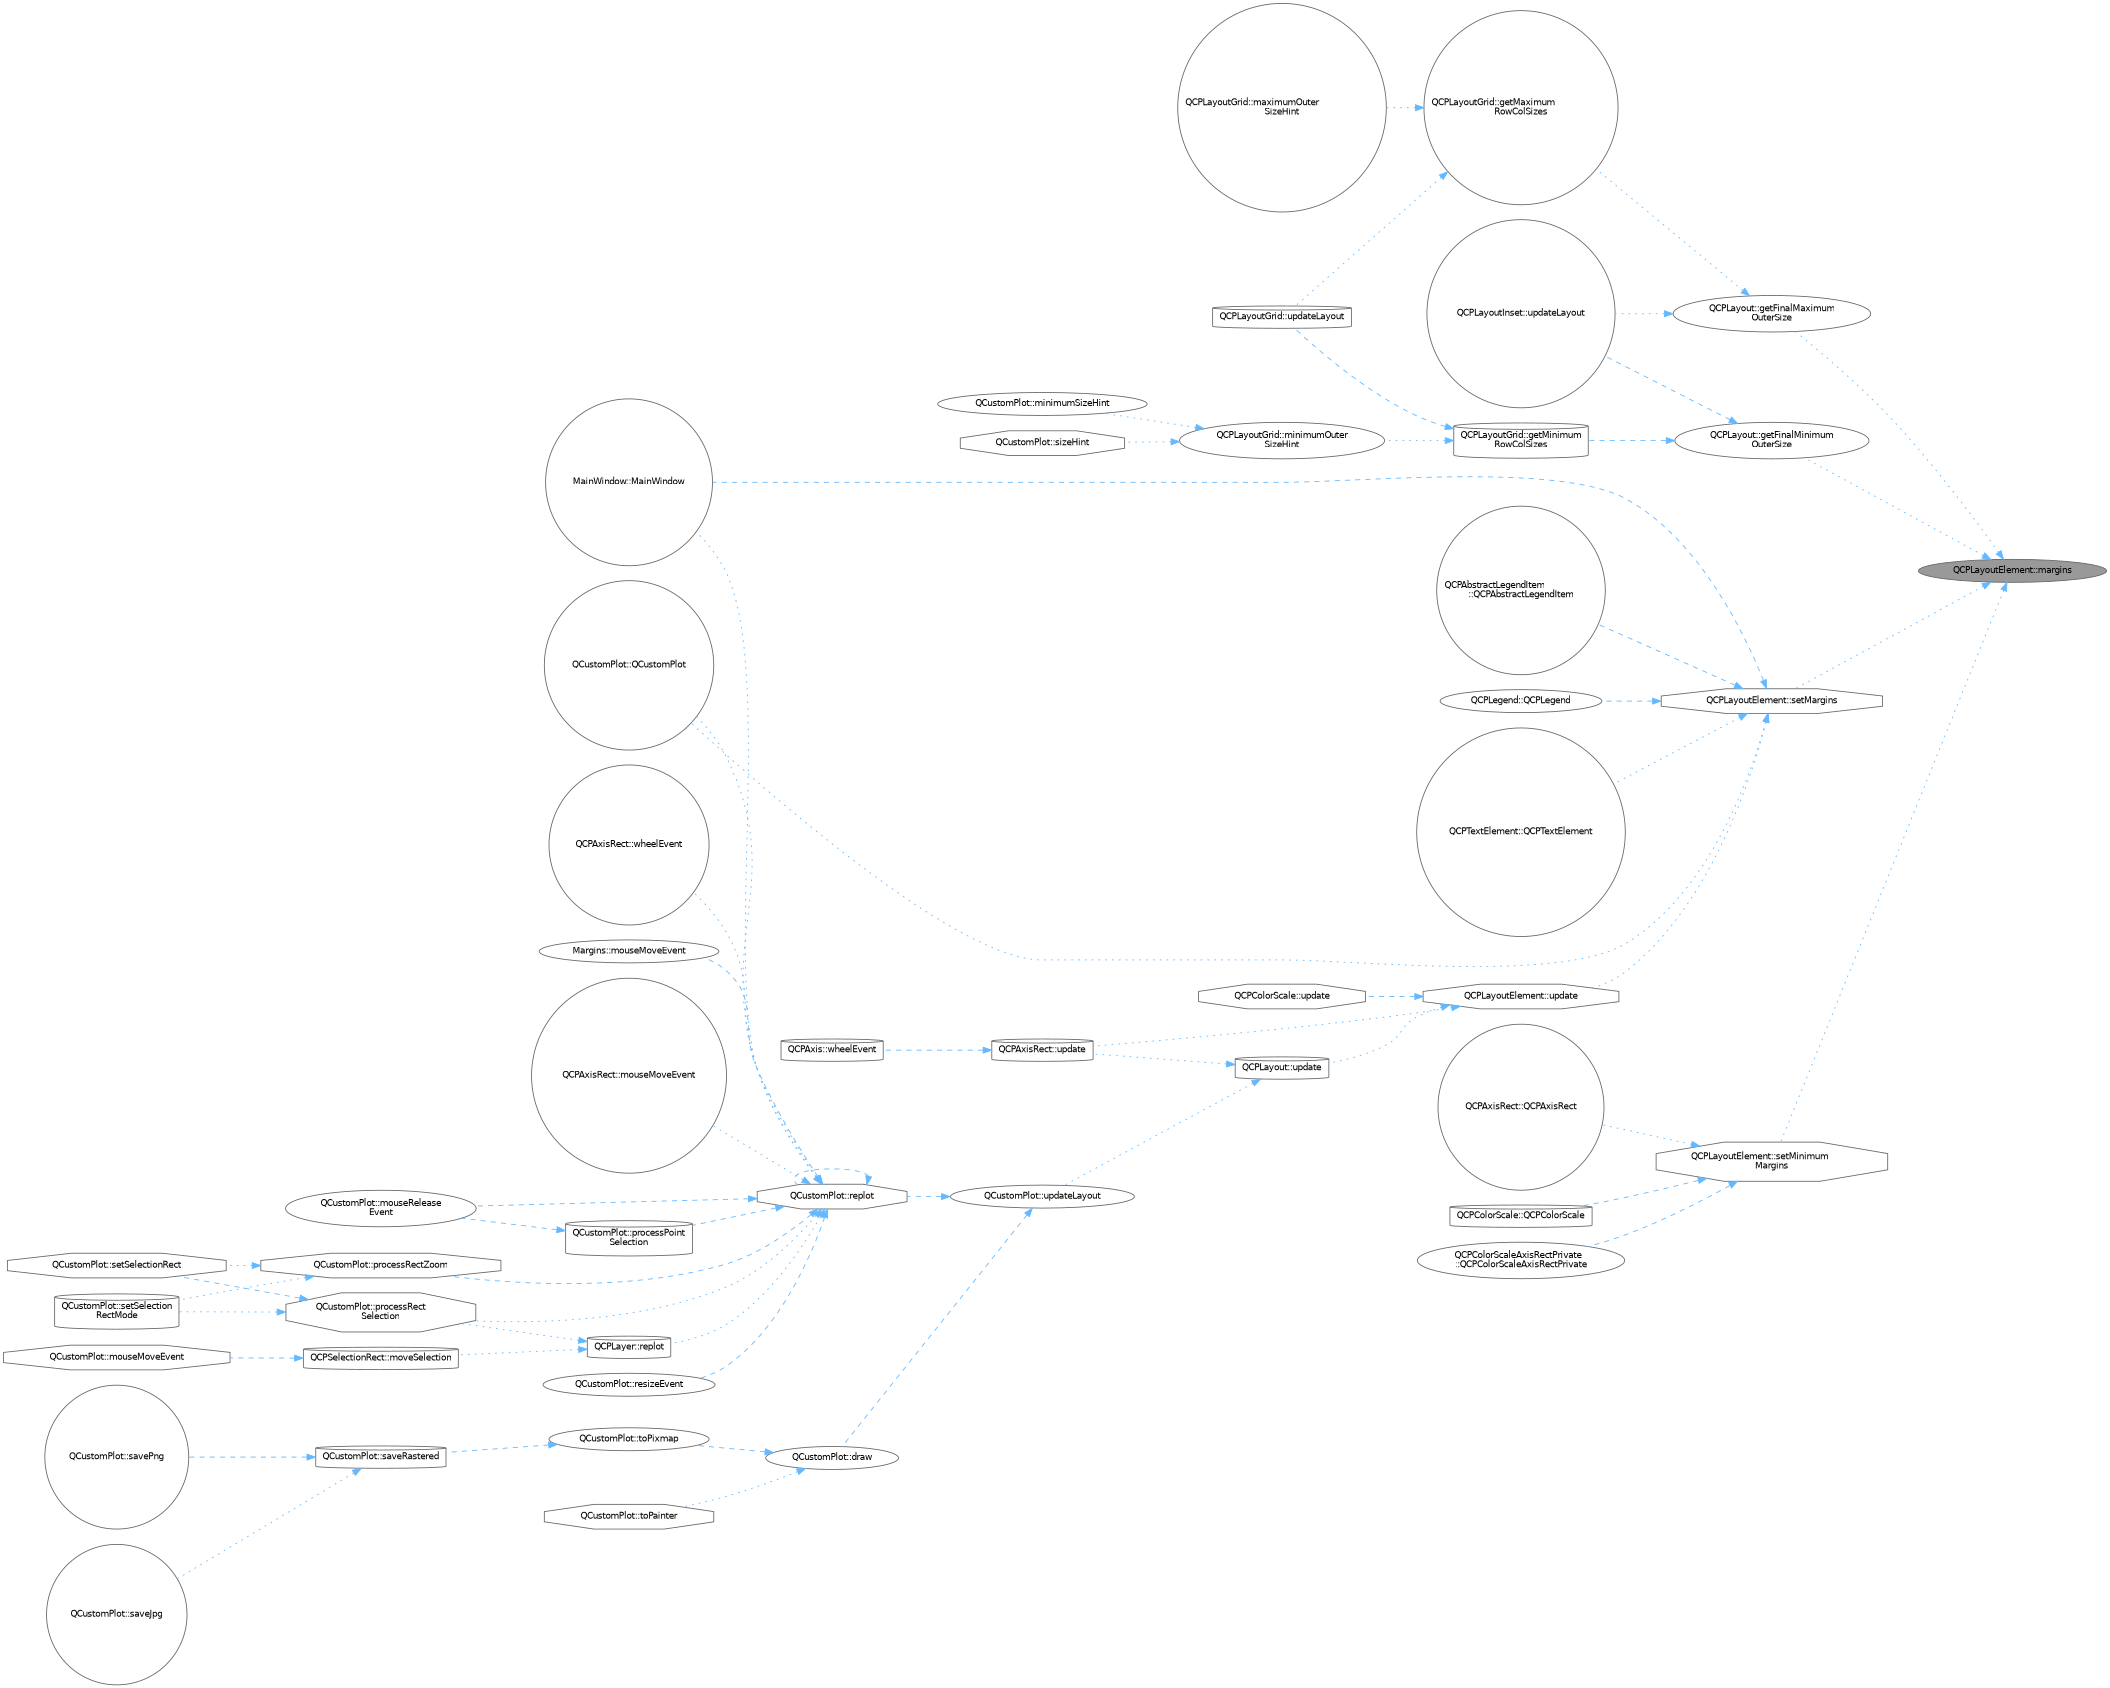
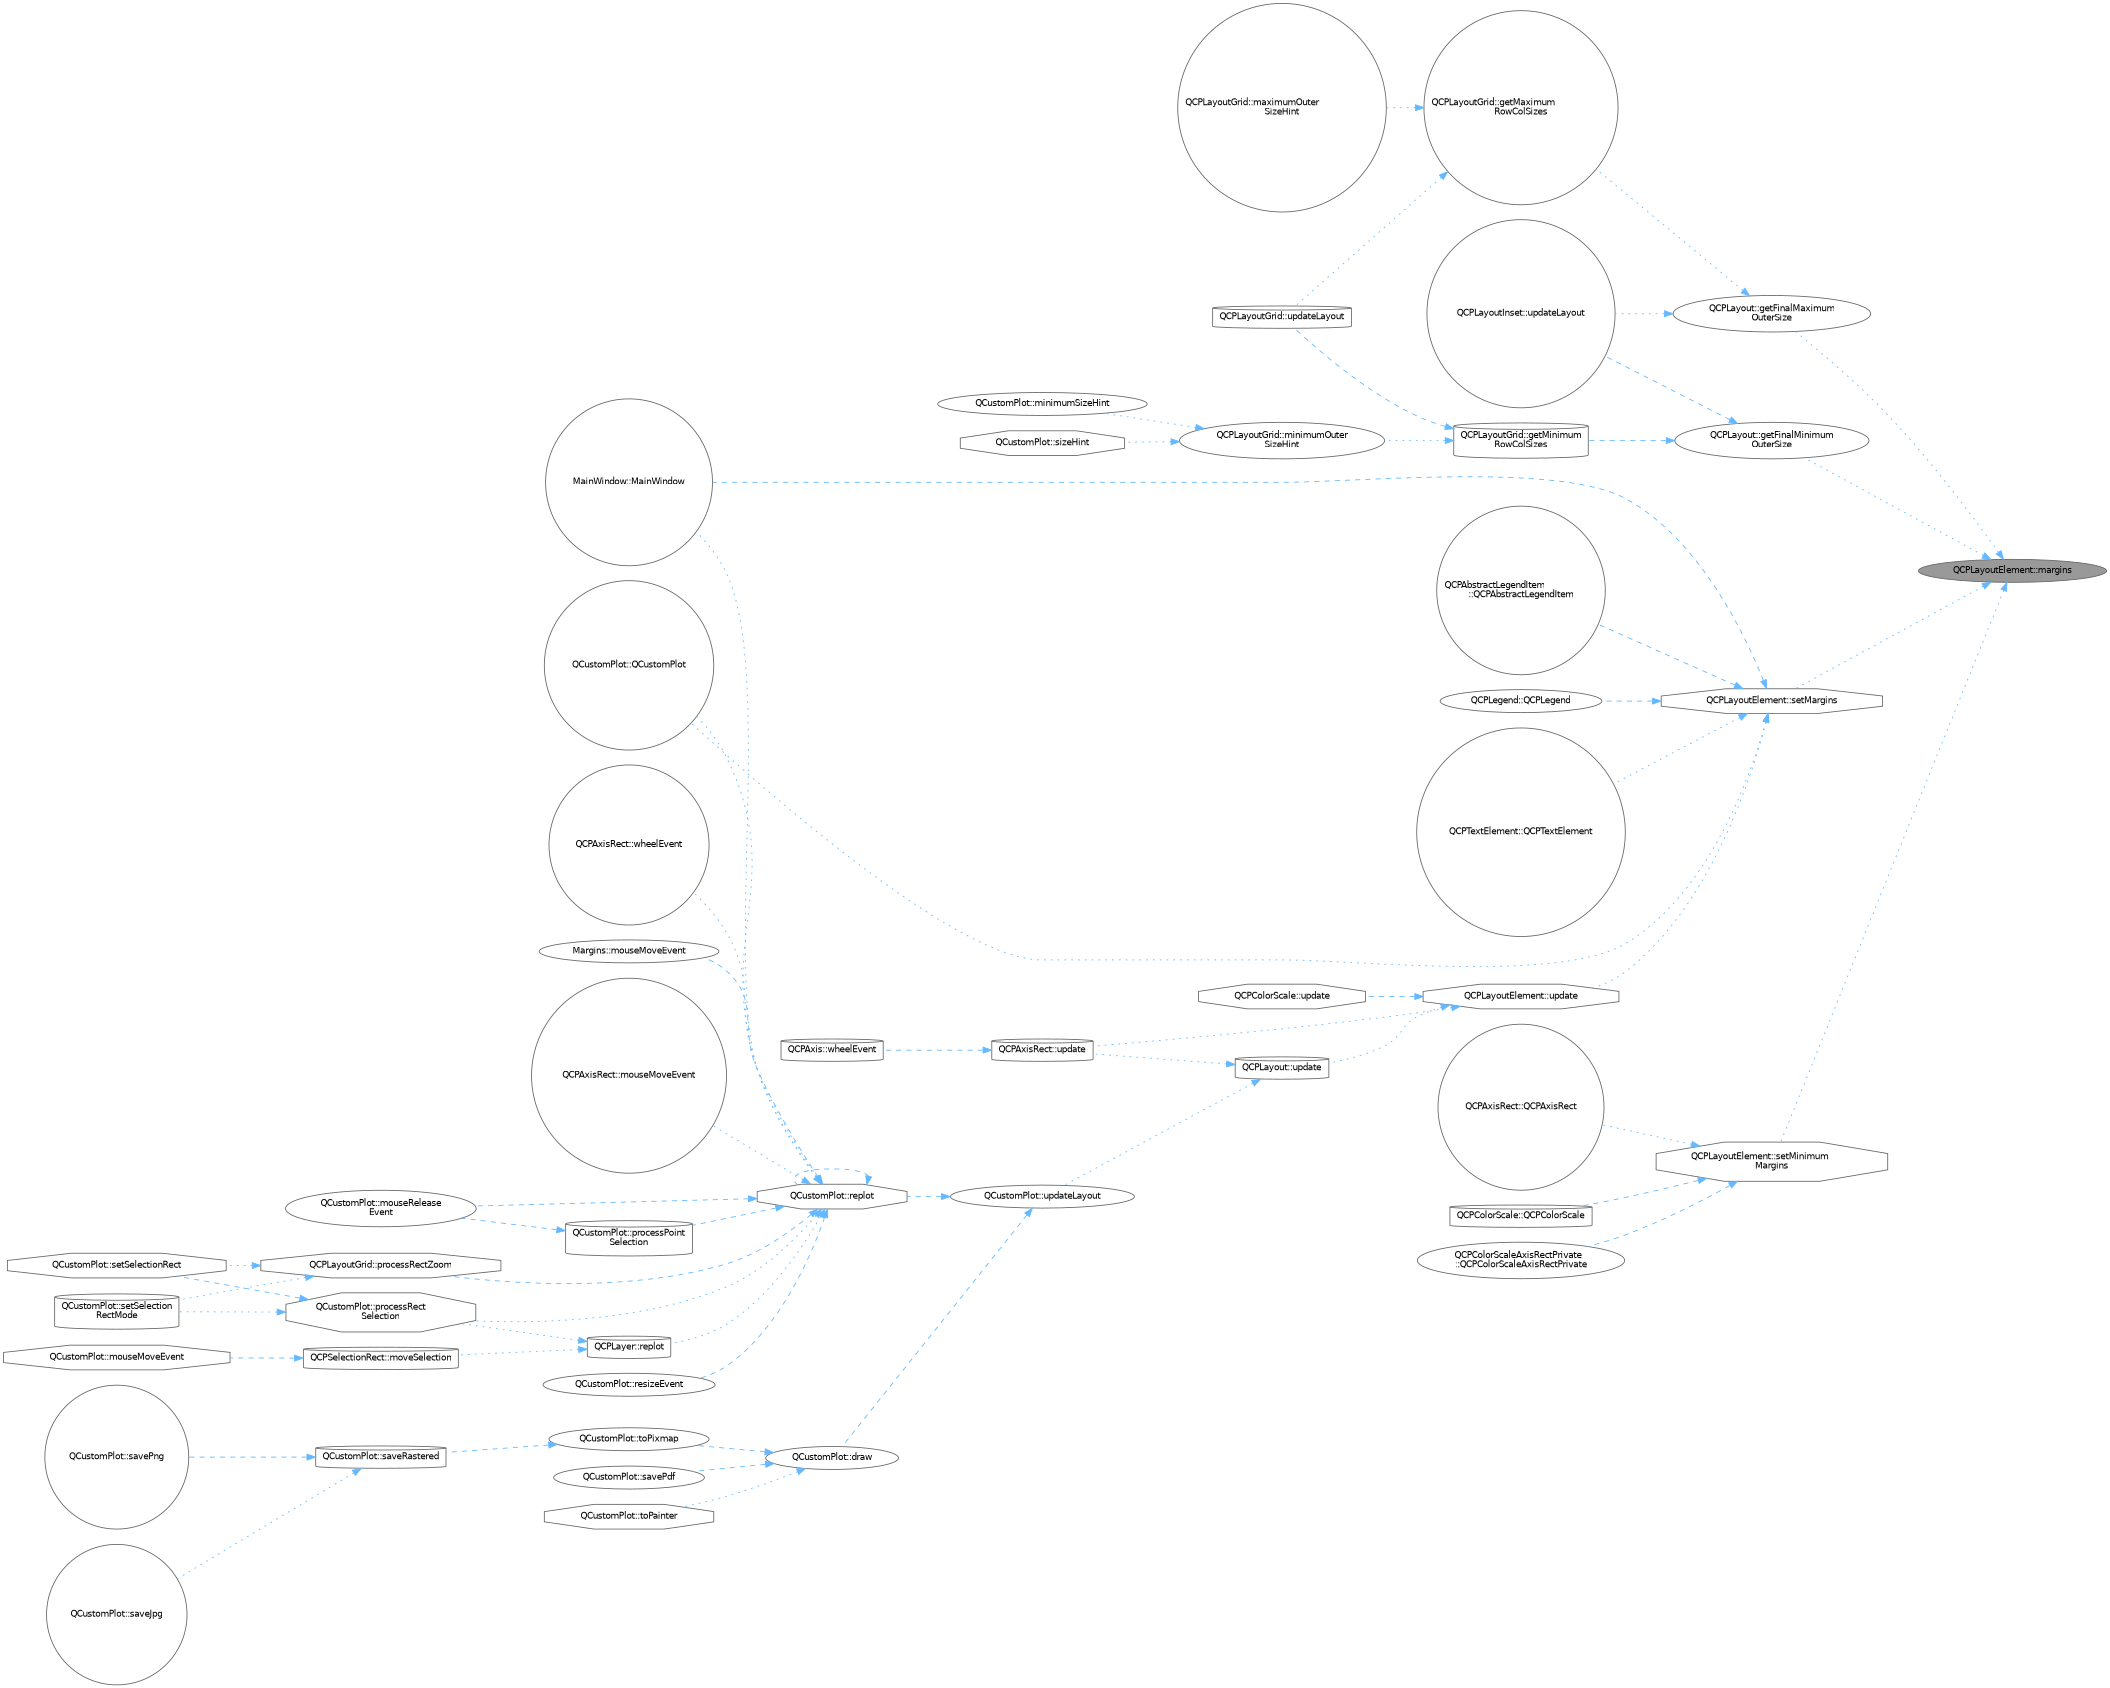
(381, 1266) -> (381, 1266)
none -> (629, 1478)
